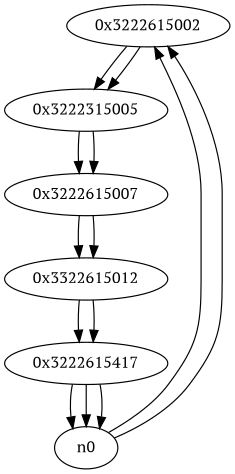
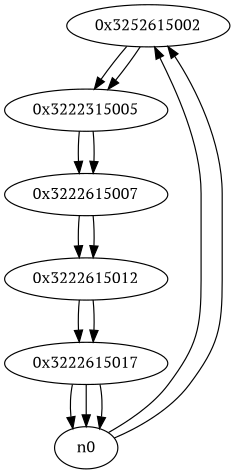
(148, 26) -> (148, 26)
(86, 279) -> (86, 279)
(86, 363) -> (86, 363)
